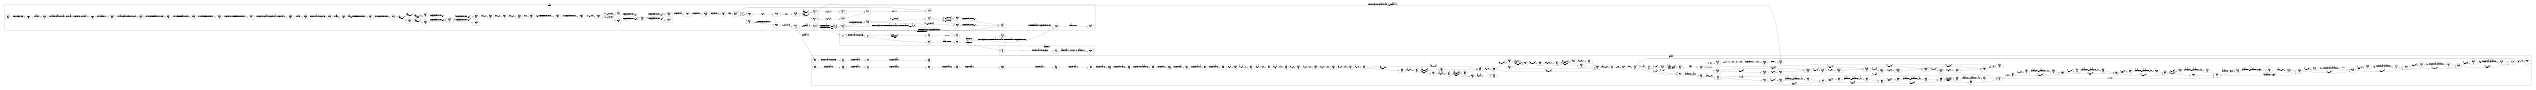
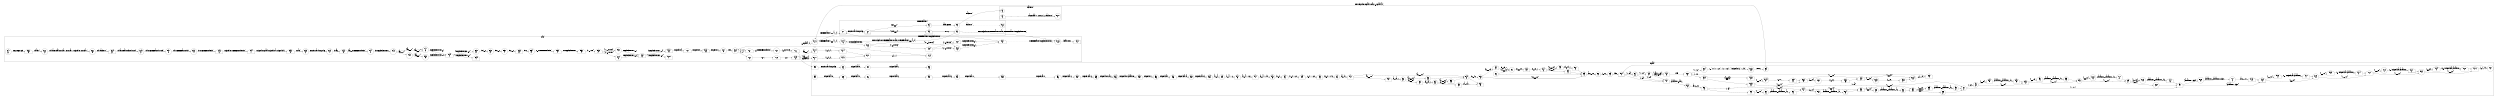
(1029, 51) -> none
(1781, 72) -> none
